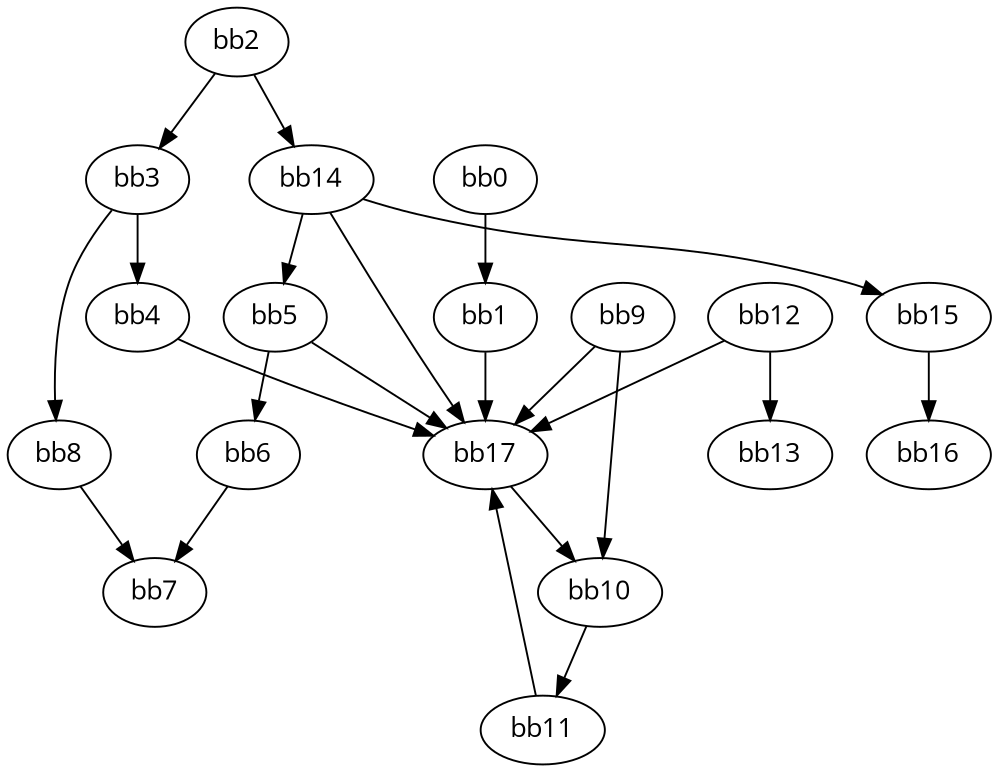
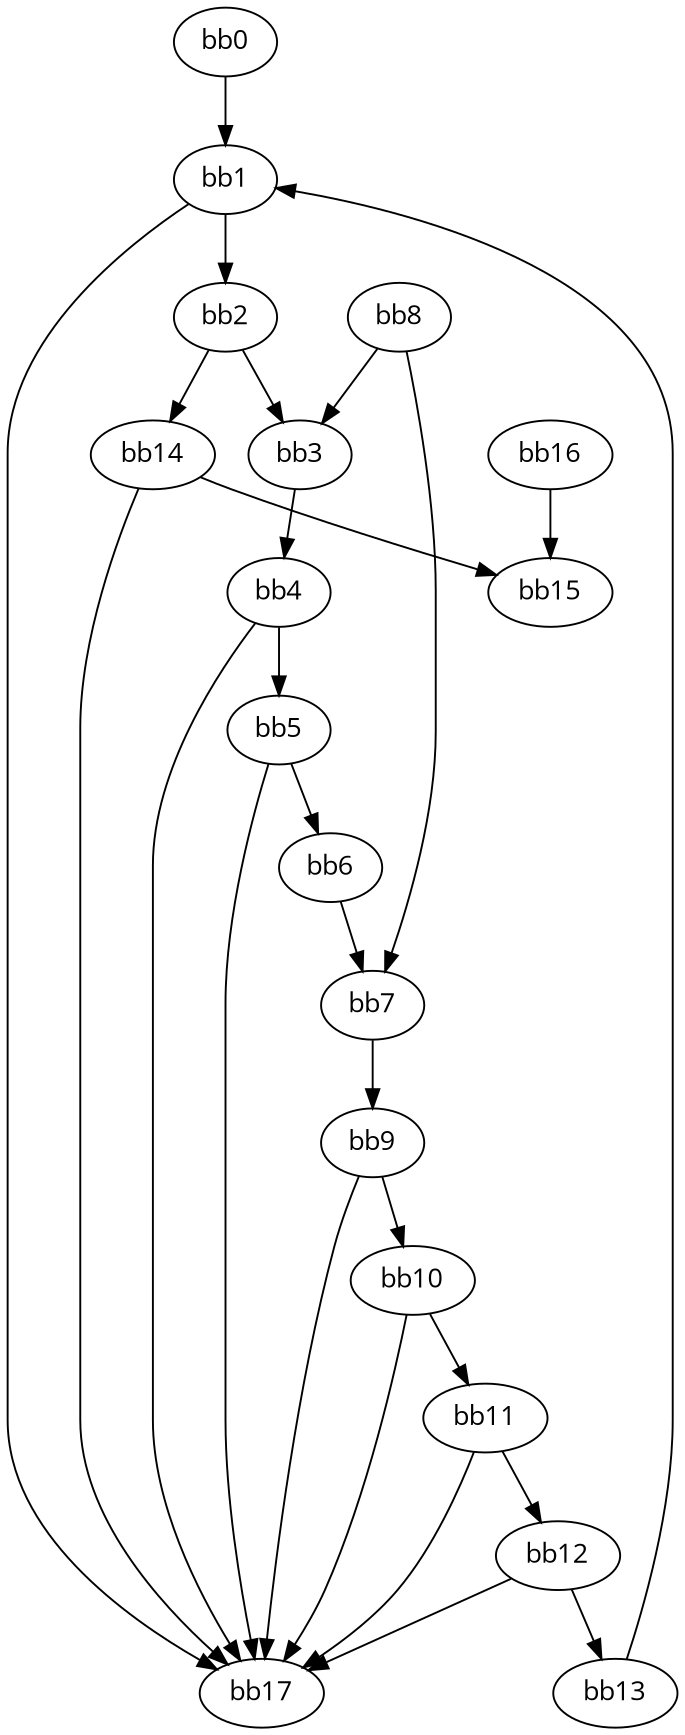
none -> (226, 239)
(296, 239) -> (279, 652)
(64, 299) -> (355, 378)
(929, 377) -> (550, 514)
(536, 516) -> (364, 1484)
none -> (673, 811)
none -> (373, 1065)
none -> (517, 1478)
